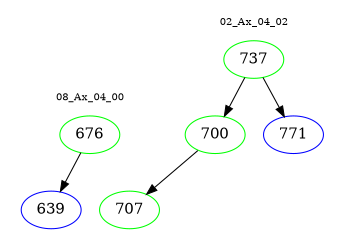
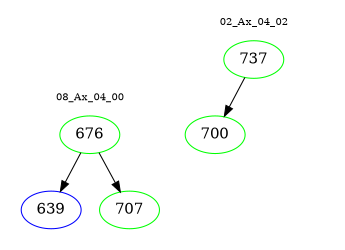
(293, 135) -> none
(176, 169) -> (107, 168)
